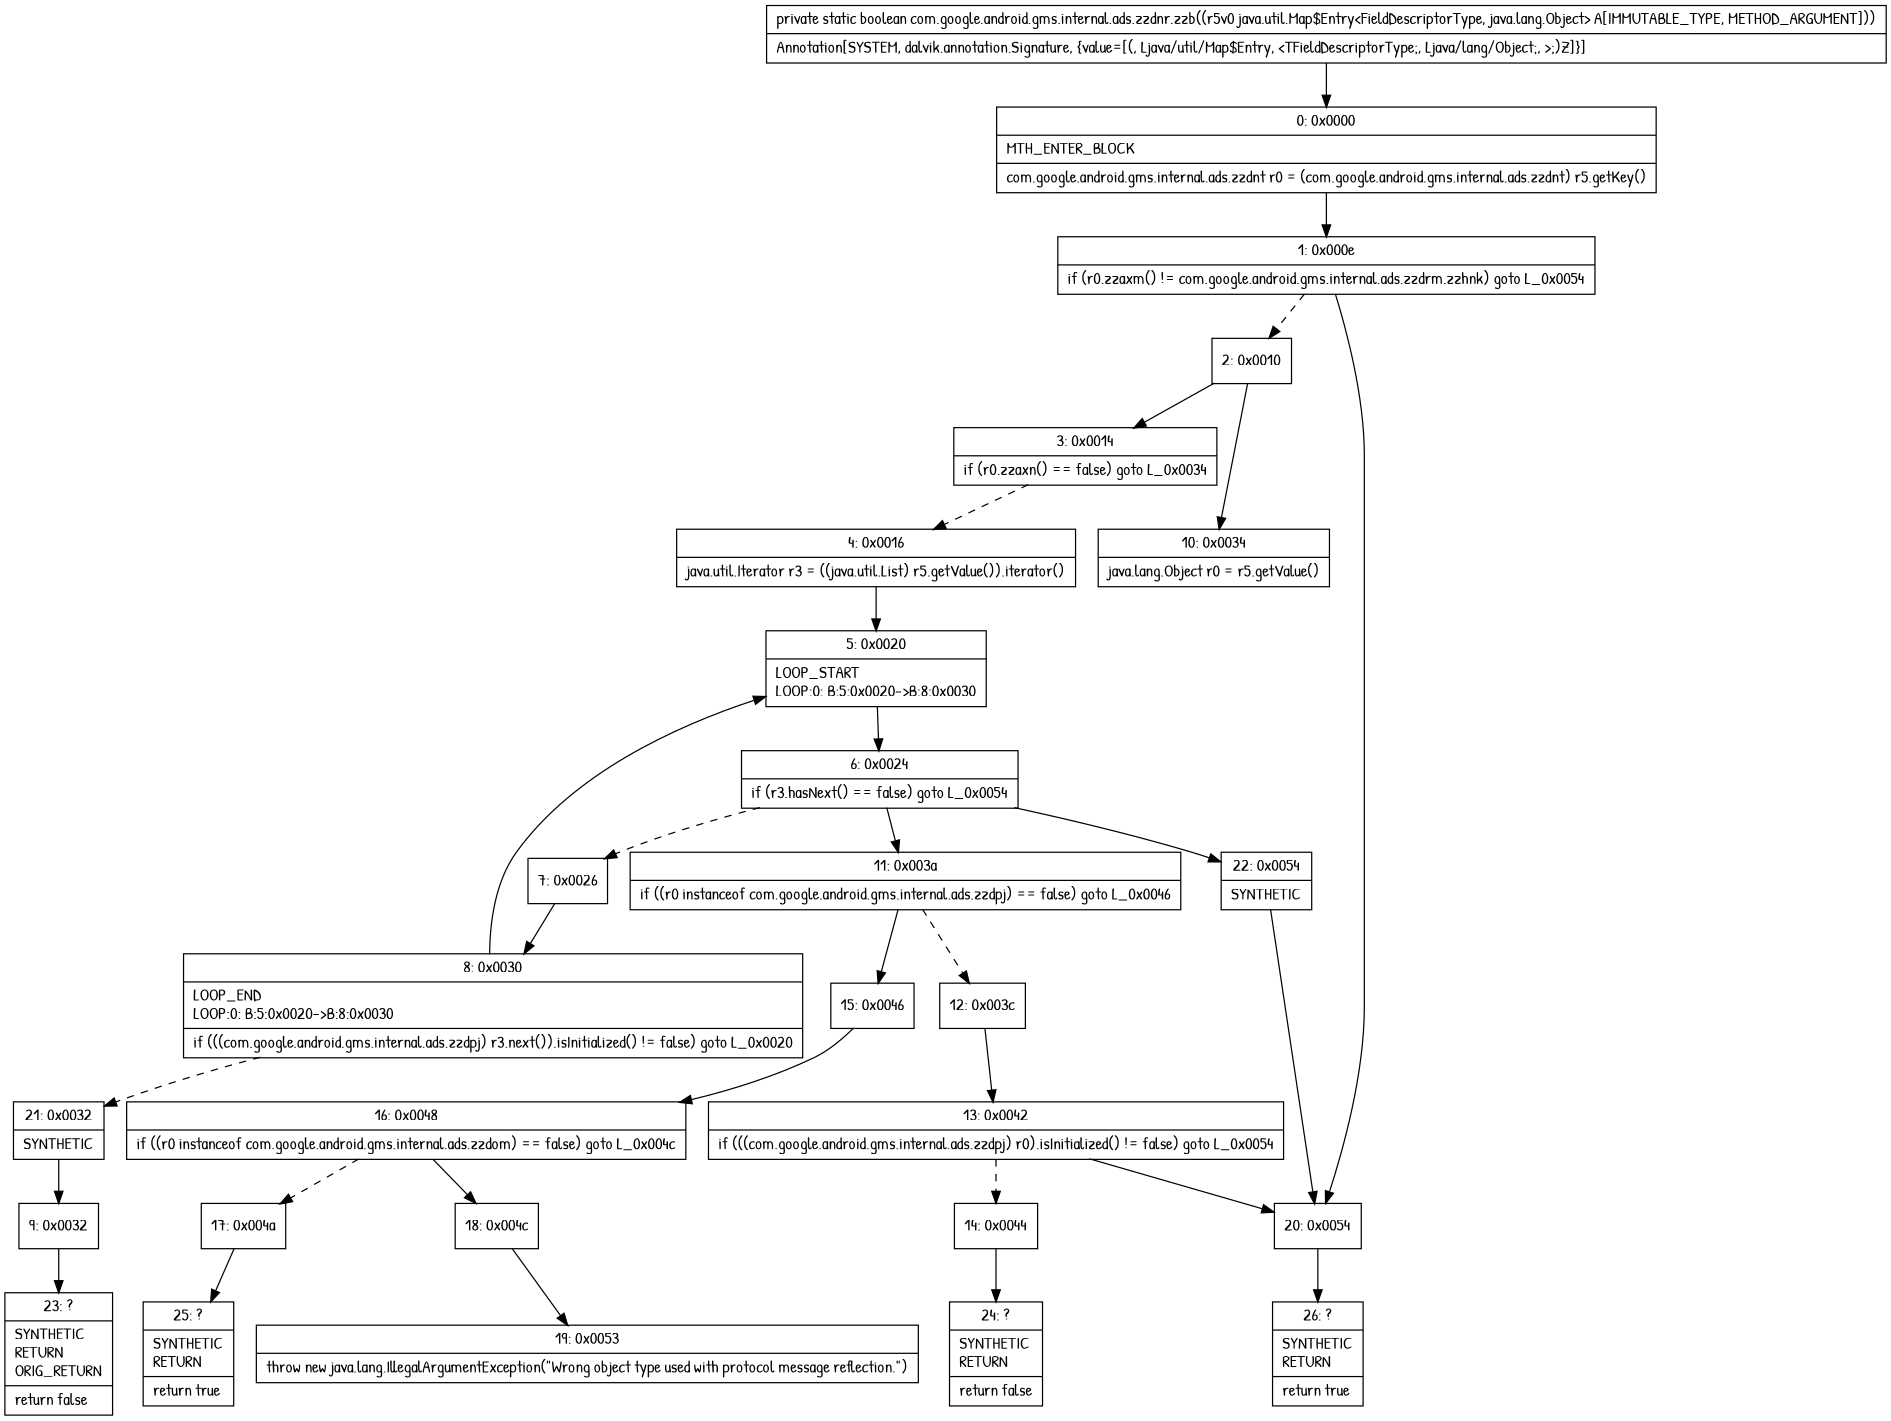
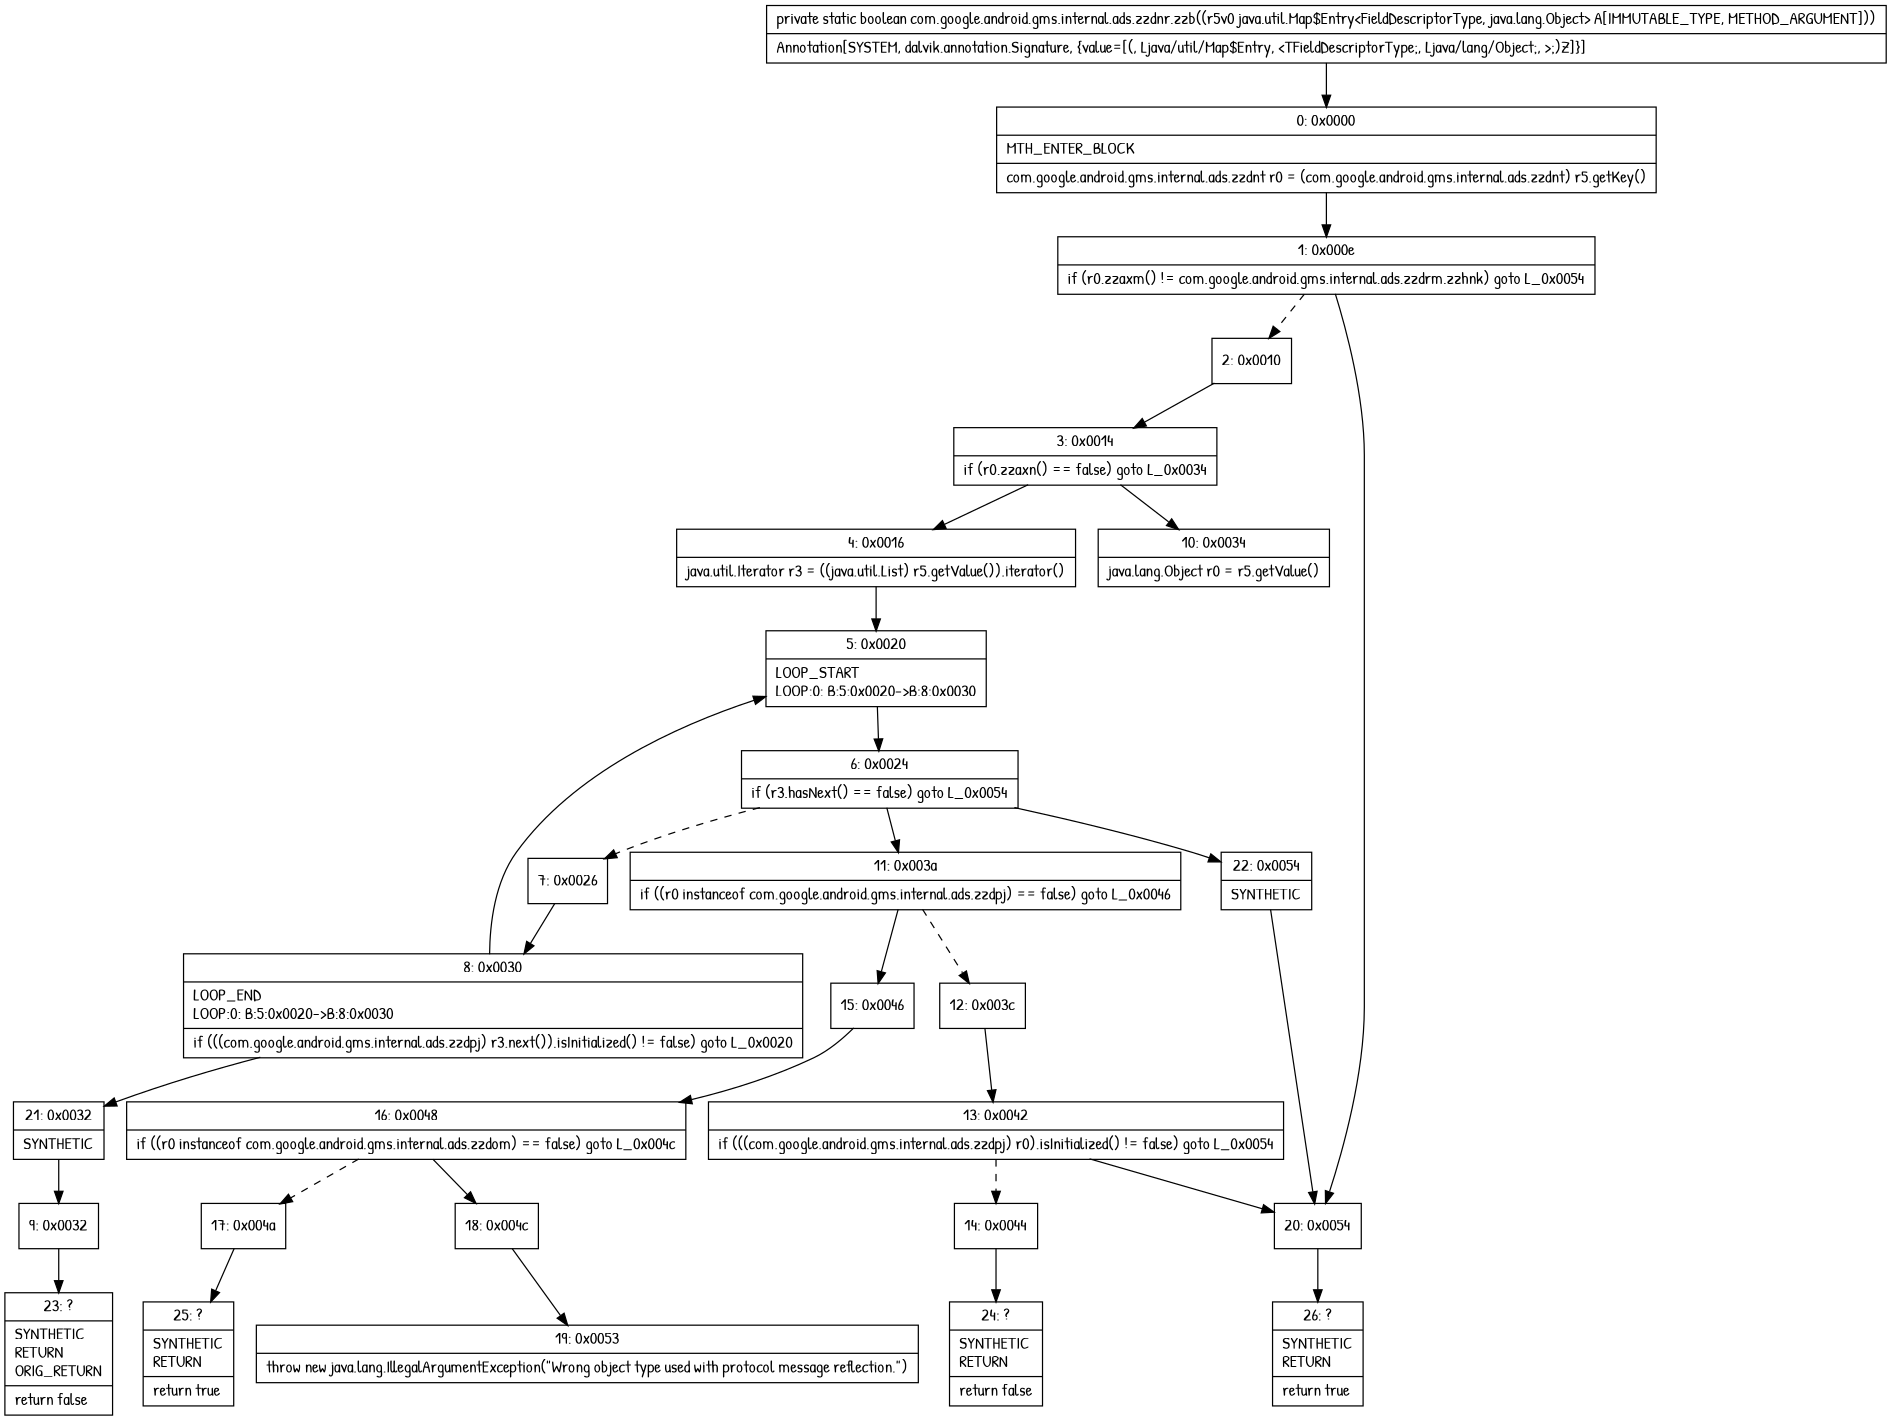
(1235, 450) -> (1145, 503)
(986, 505) -> (986, 505)
(188, 1078) -> (188, 1078)
